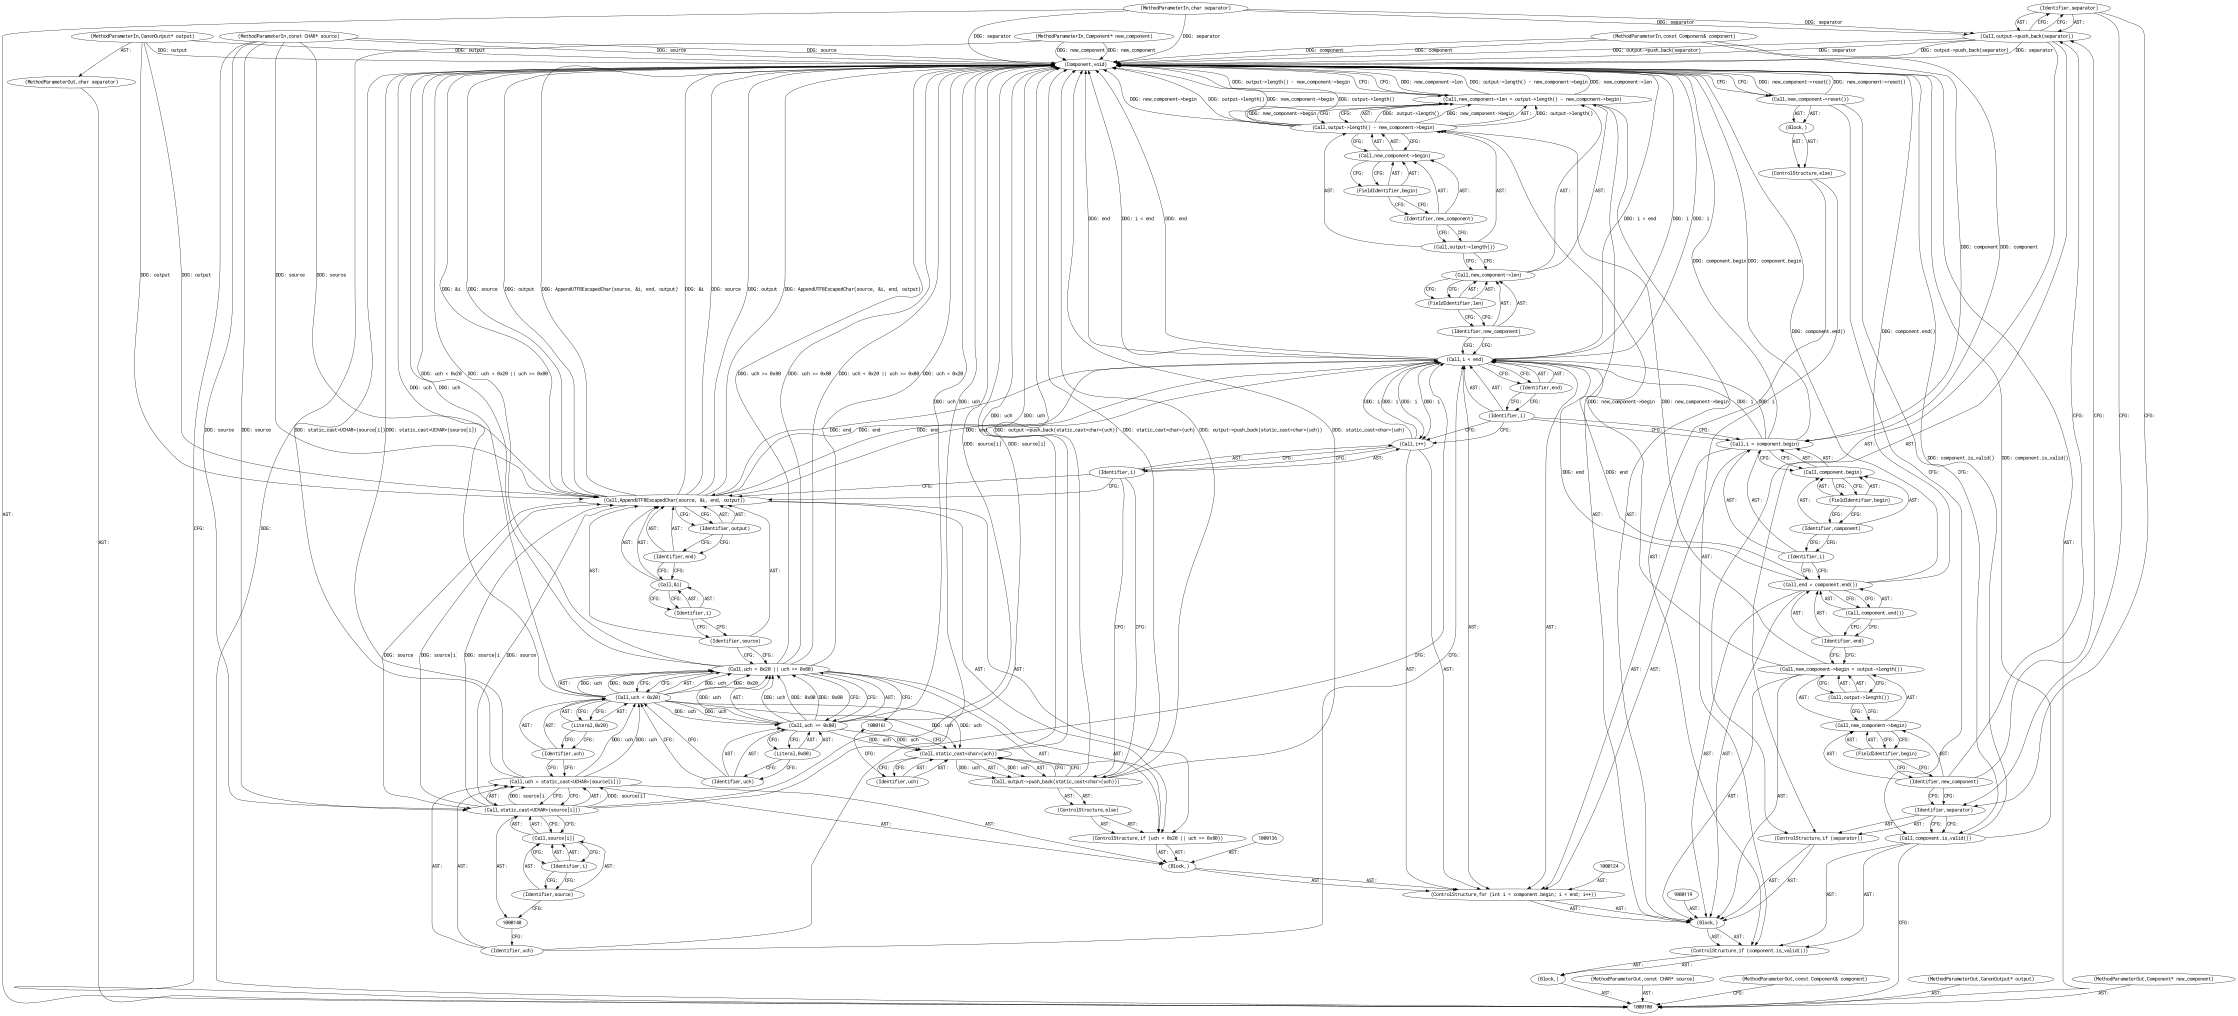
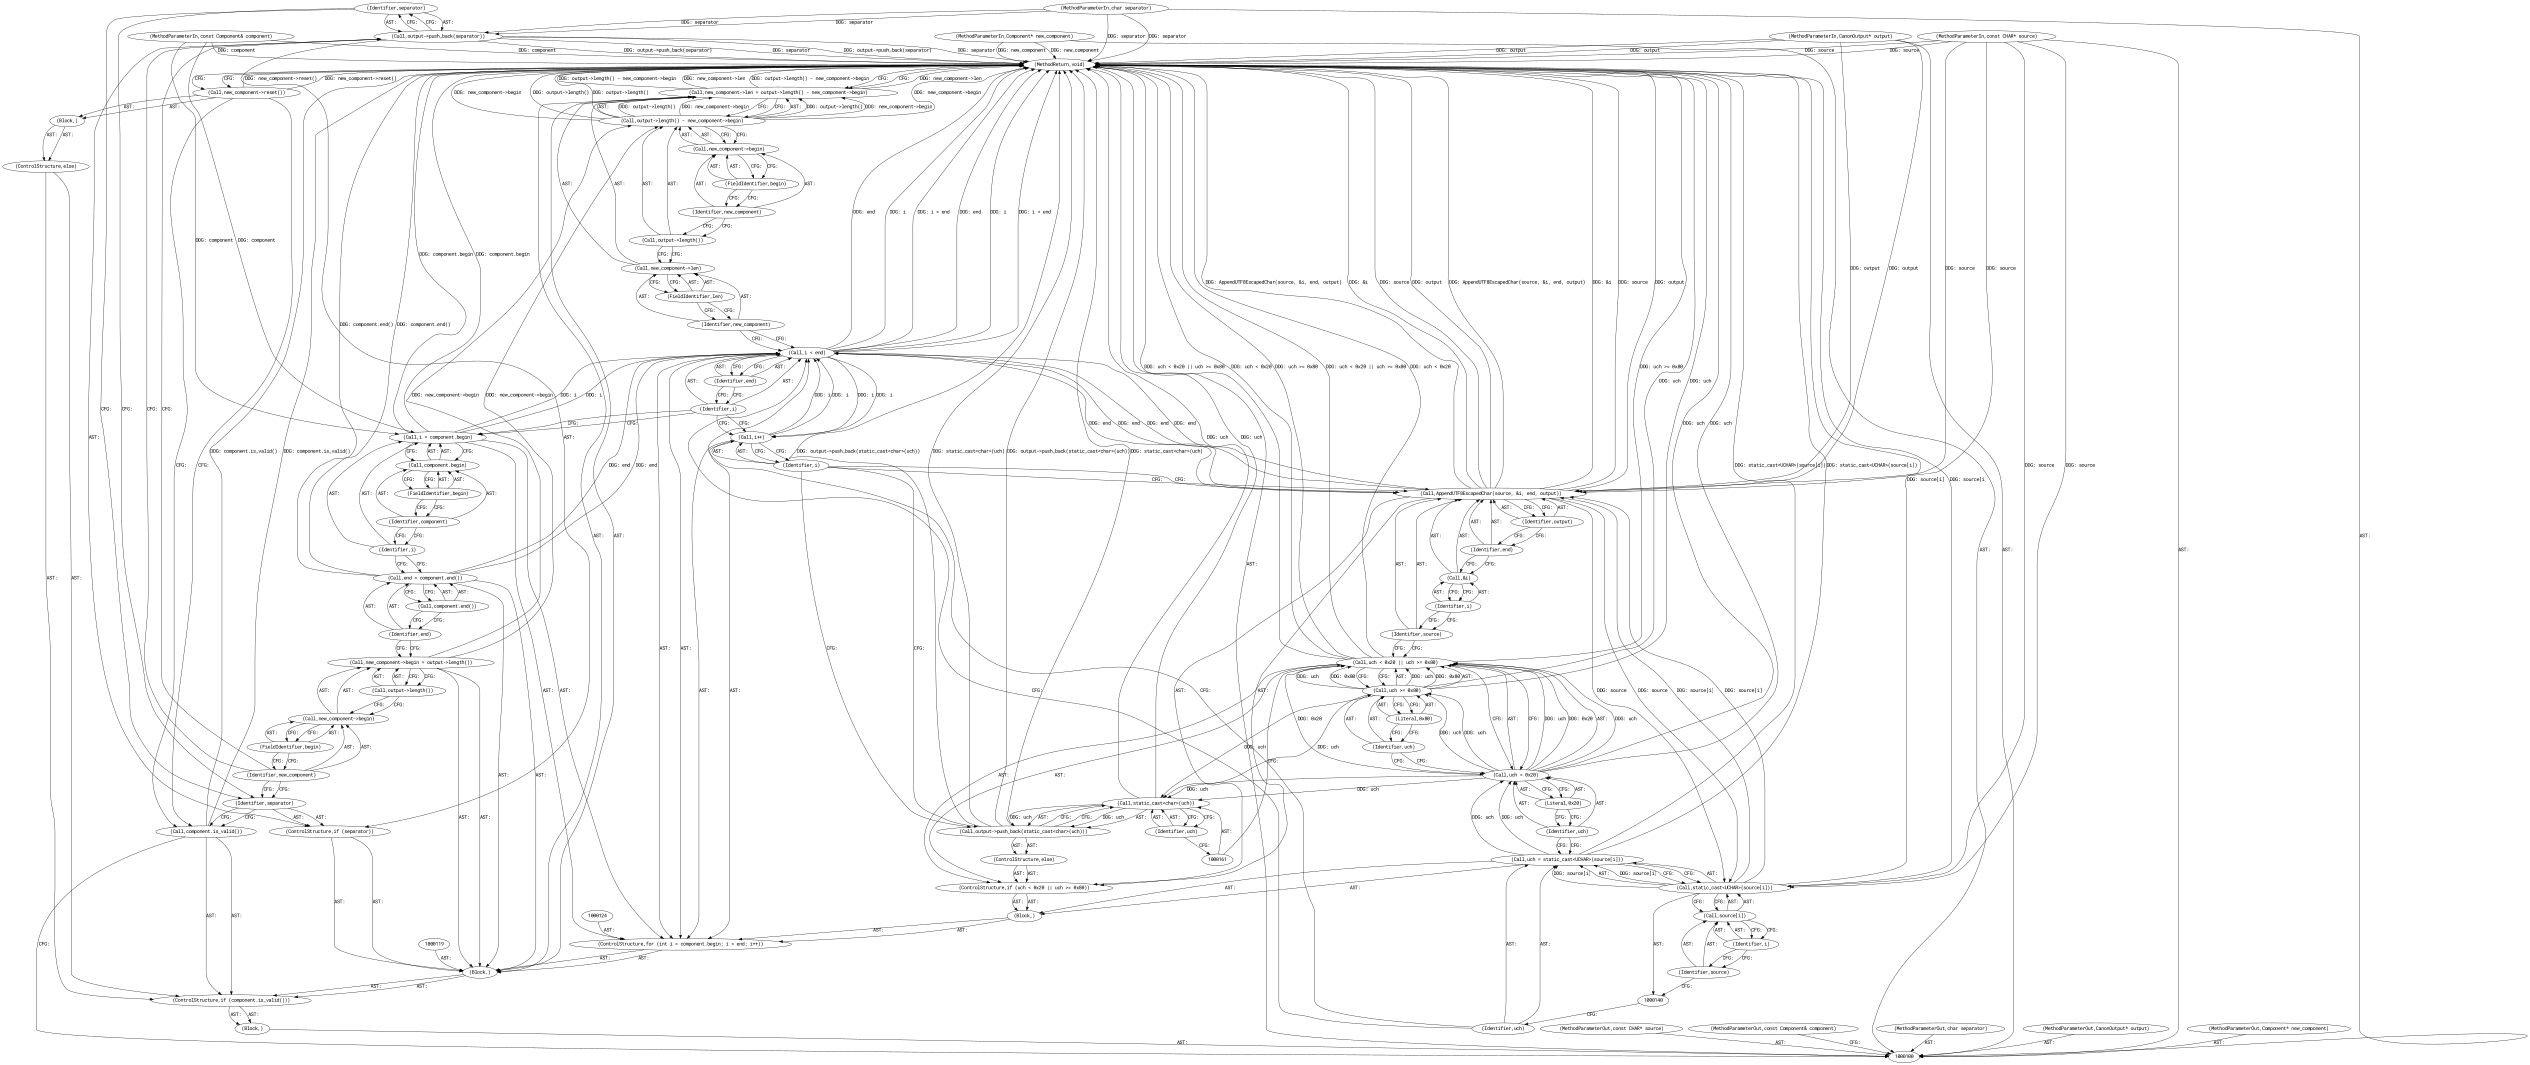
(106, 57) -> (2002, 561)
(1086, 65) -> (1059, 65)
(201, 529) -> (2185, 550)
(267, 529) -> (1986, 550)
(881, 680) -> (1267, 741)
(940, 740) -> (1228, 832)
(1268, 838) -> none
